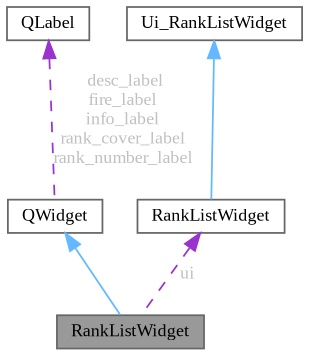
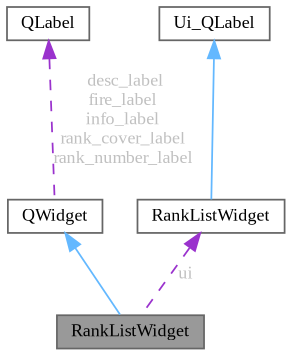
(215, 24) -> (215, 24)
